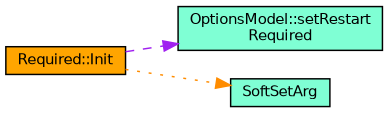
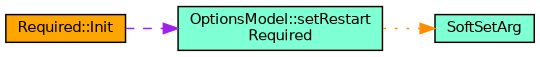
(171, 76) -> (401, 28)
